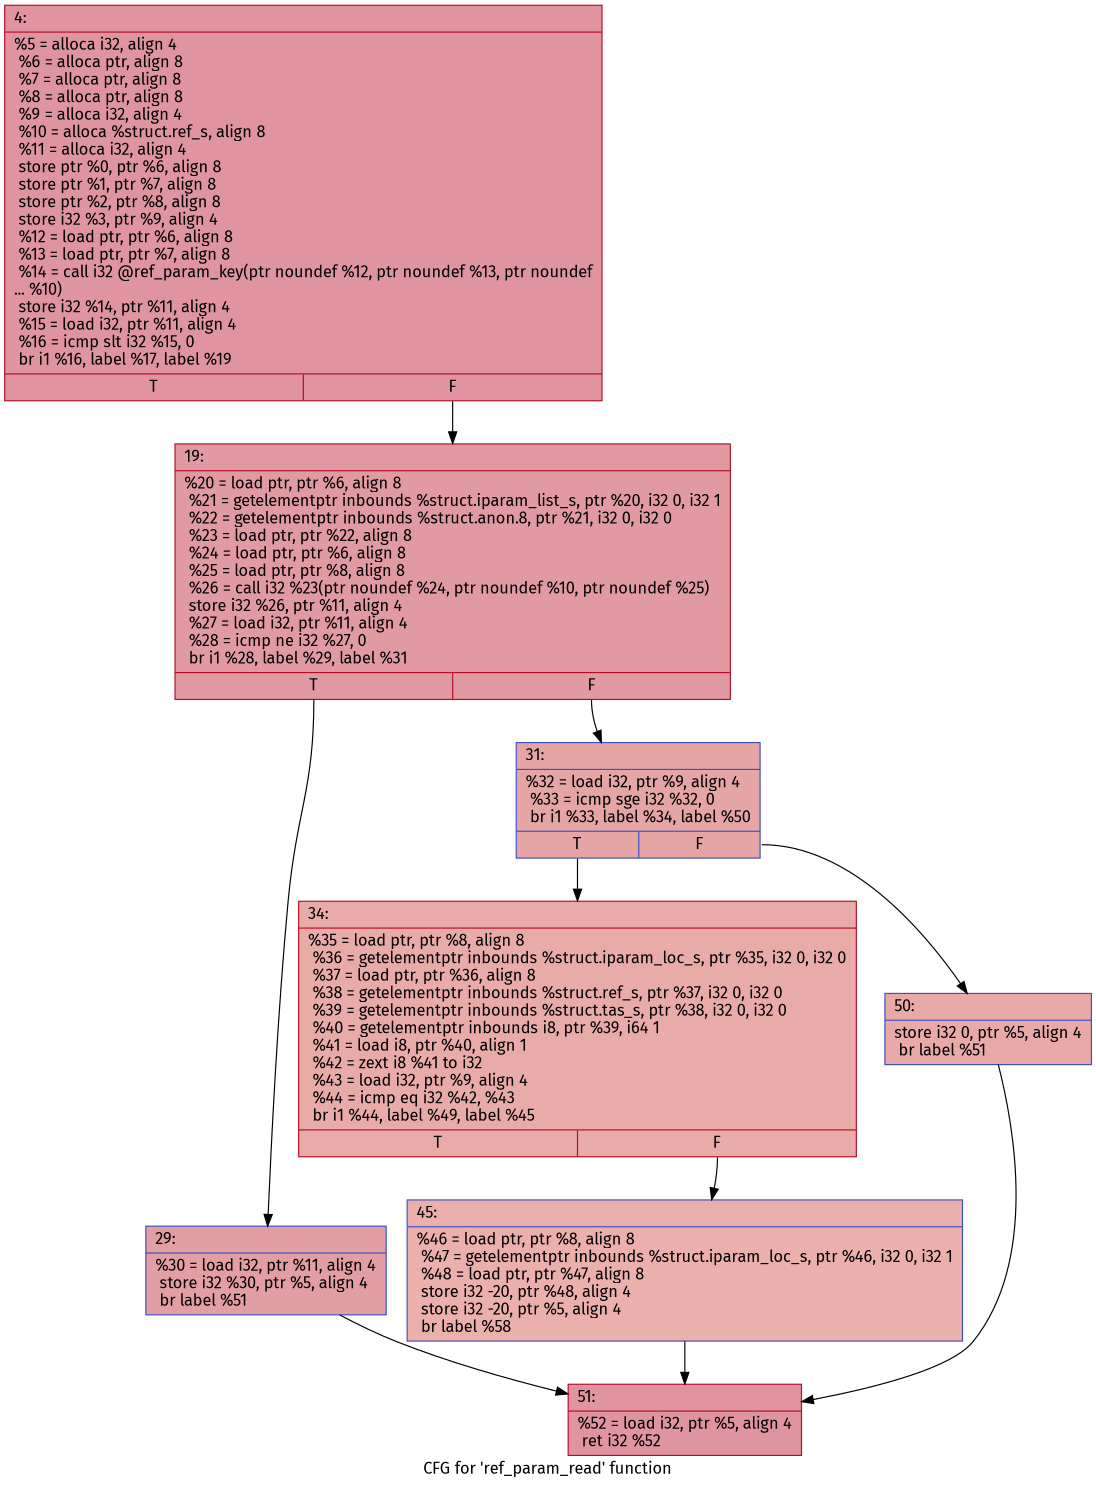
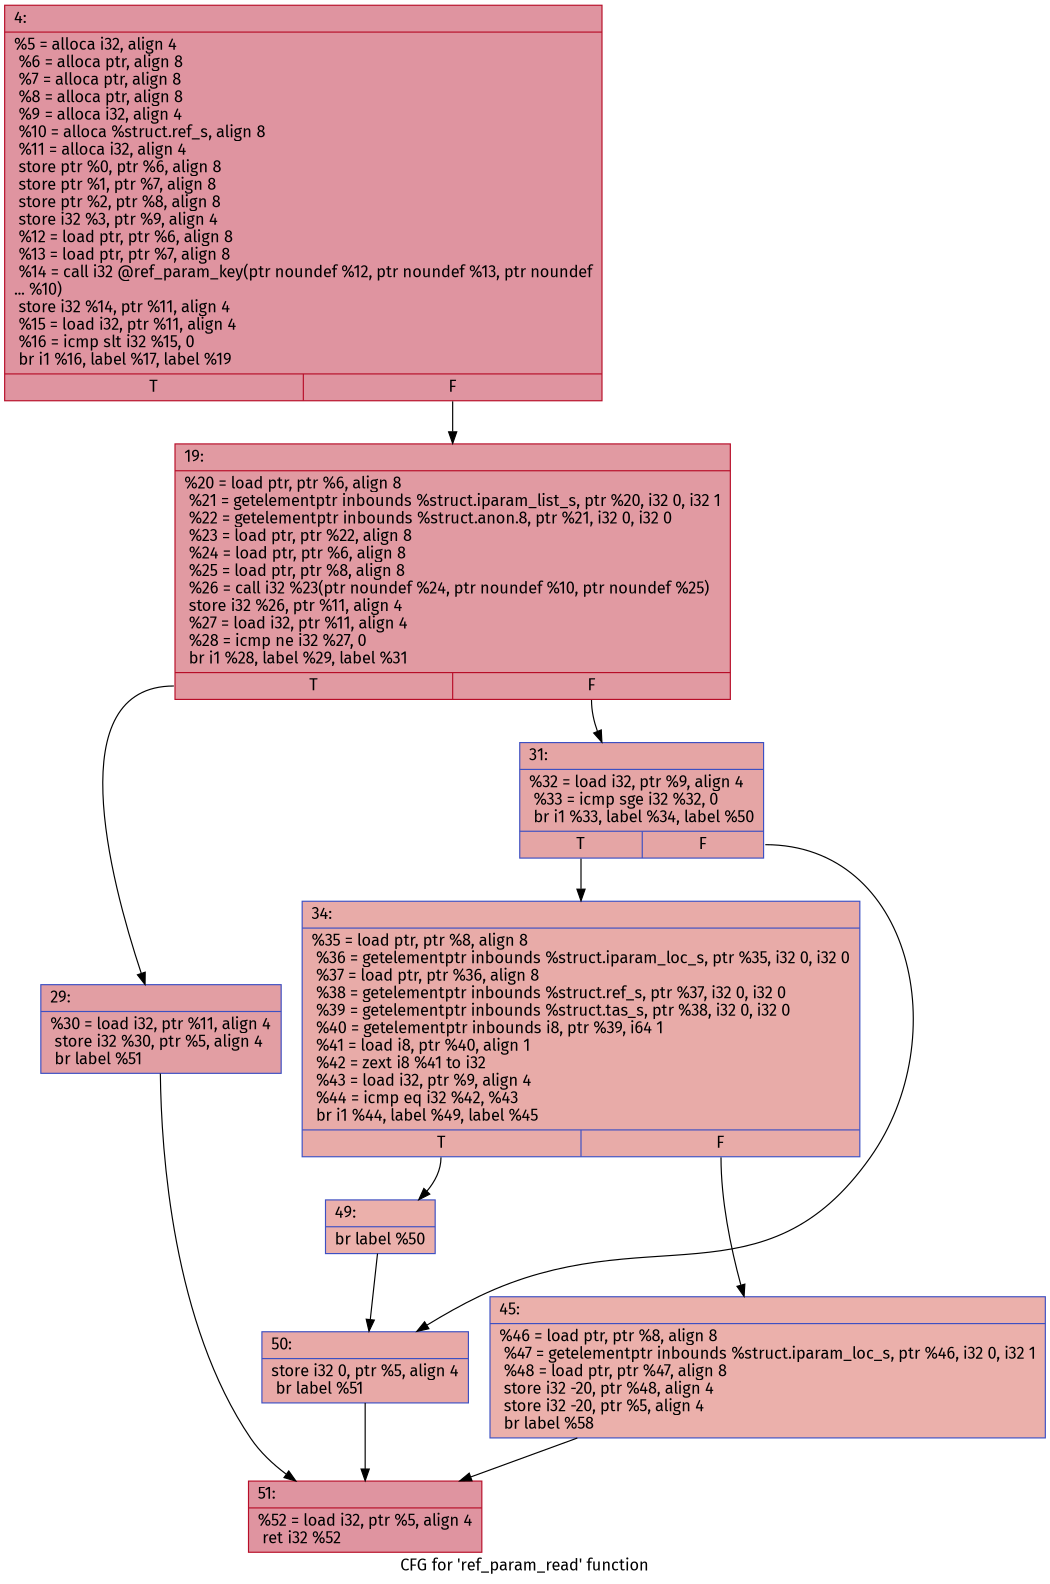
(578, 1029) -> (581, 1029)
none -> (380, 1227)
